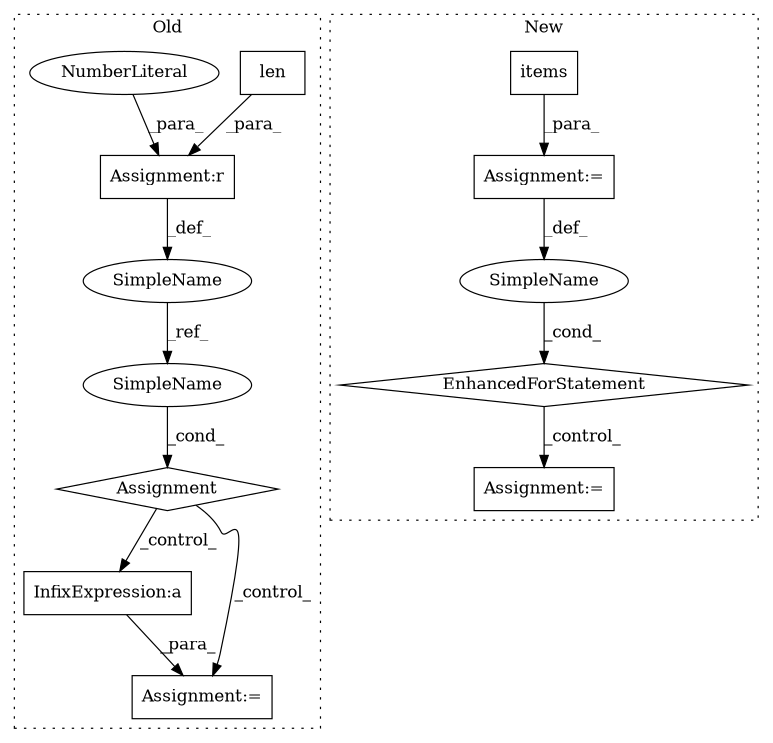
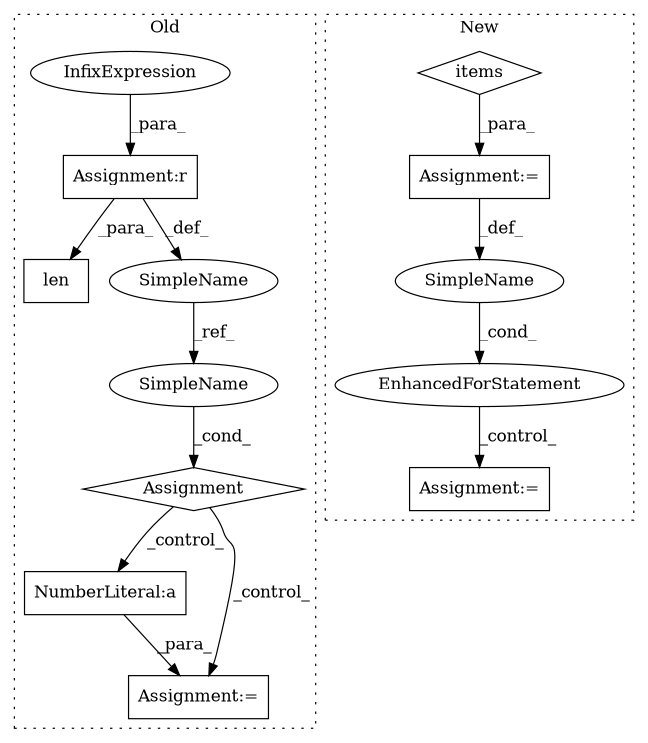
(124, 73) -> (130, 73)
(544, 73) -> (480, 73)
(225, 121) -> (95, 224)
(544, 385) -> (480, 385)
(108, 593) -> (105, 593)
